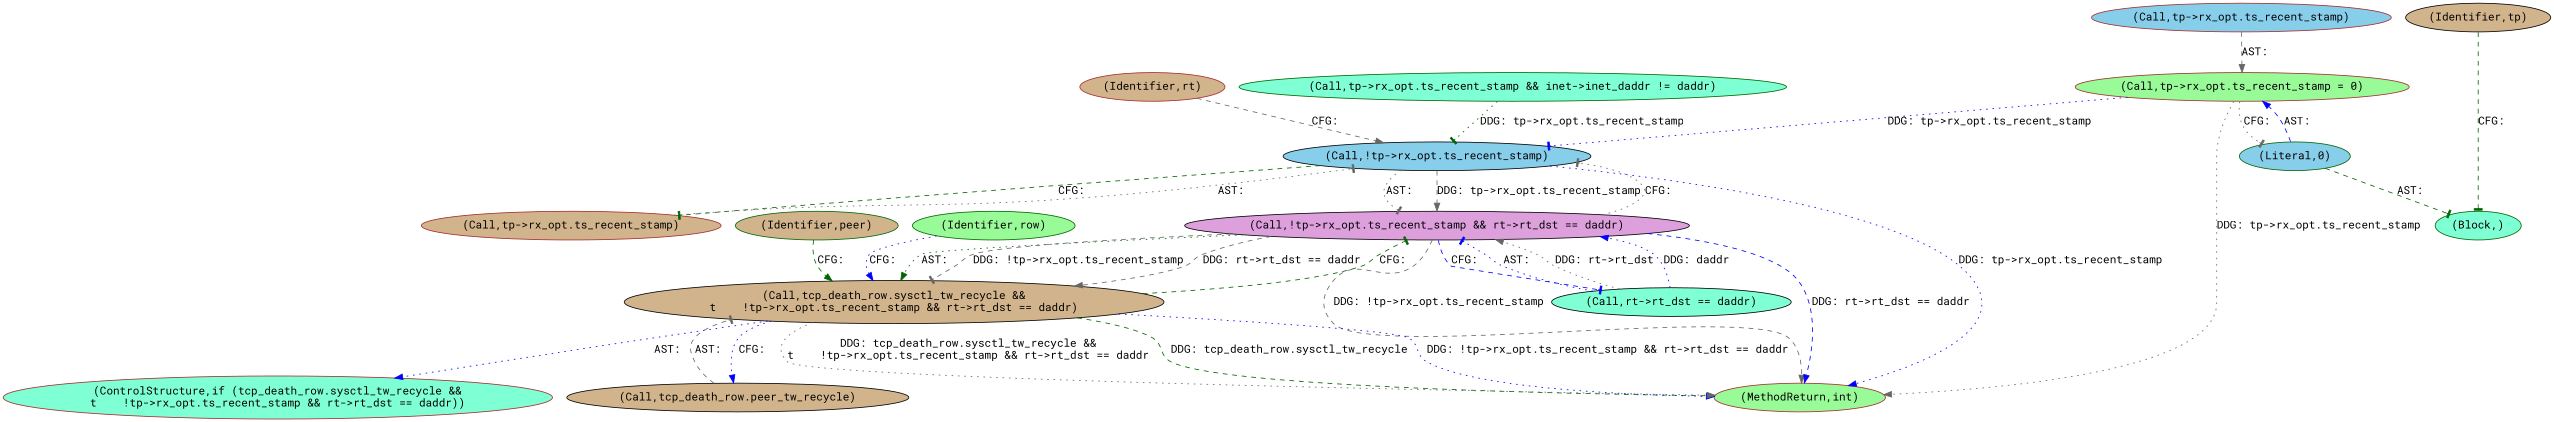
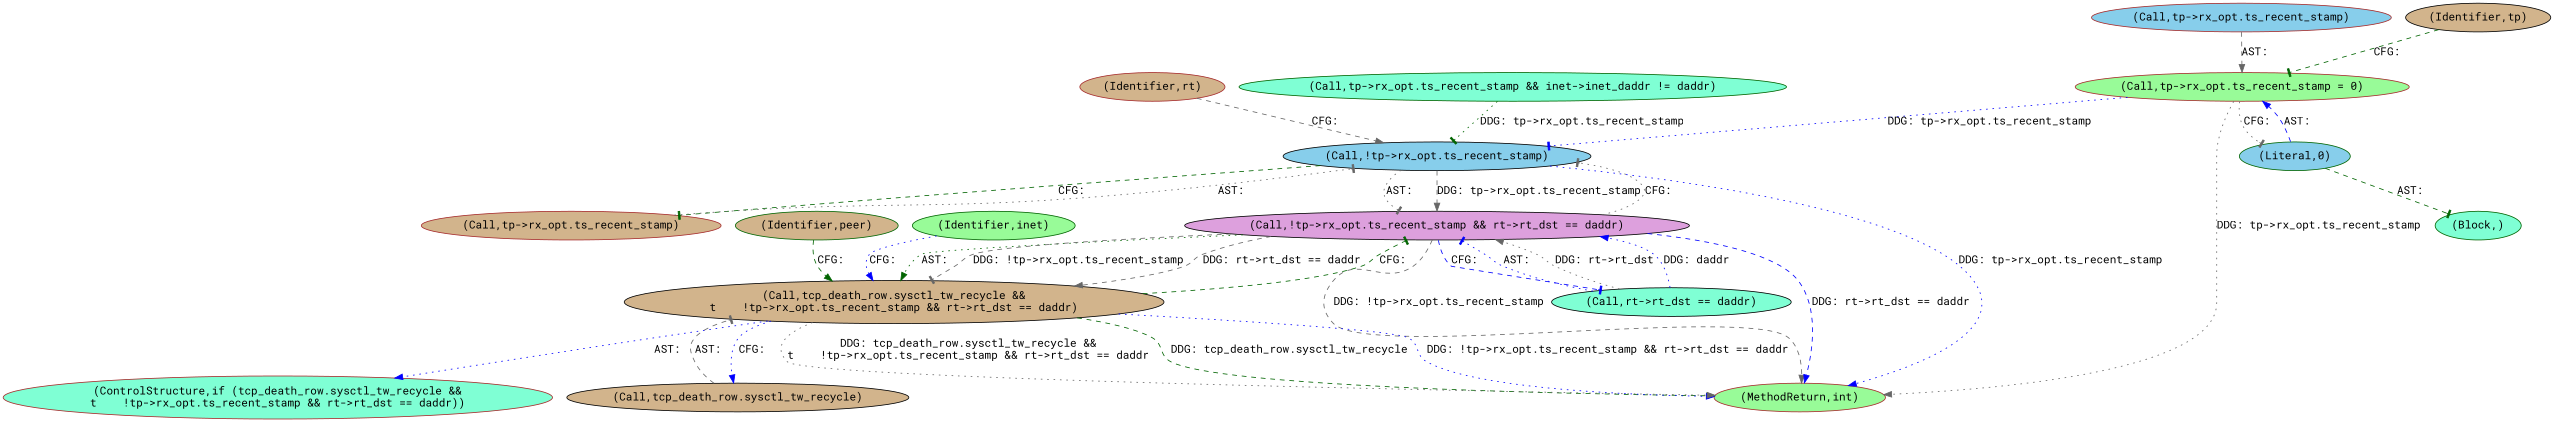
(2478, 120) -> (2365, 51)
(994, 226) -> (994, 226)
(738, 398) -> (738, 398)
